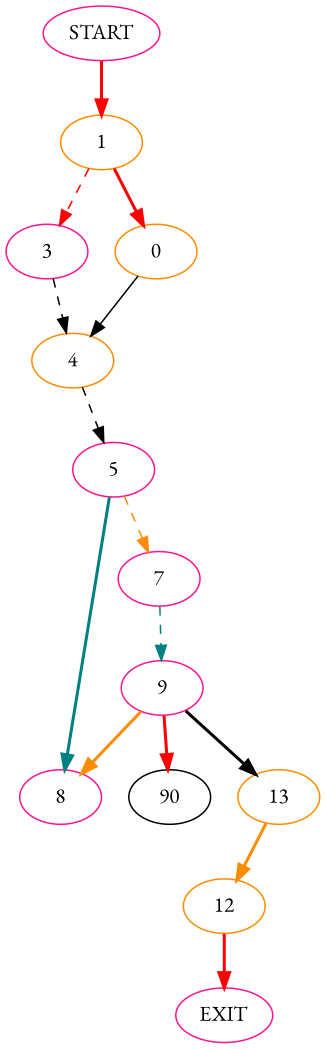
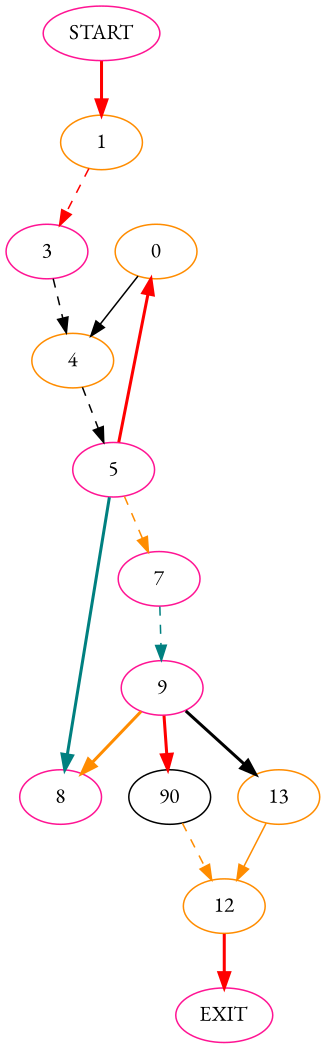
(125, 190) -> (133, 368)
none -> (193, 845)
(255, 845) -> (255, 845)
